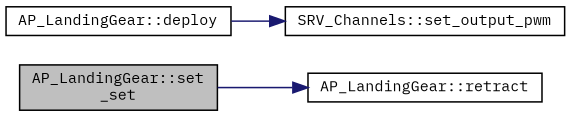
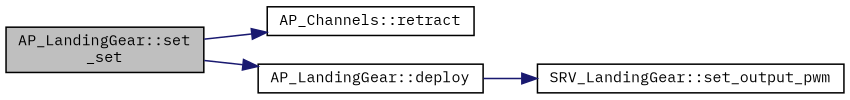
(425, 21) -> (691, 79)
none -> (224, 63)
(425, 88) -> (371, 21)
